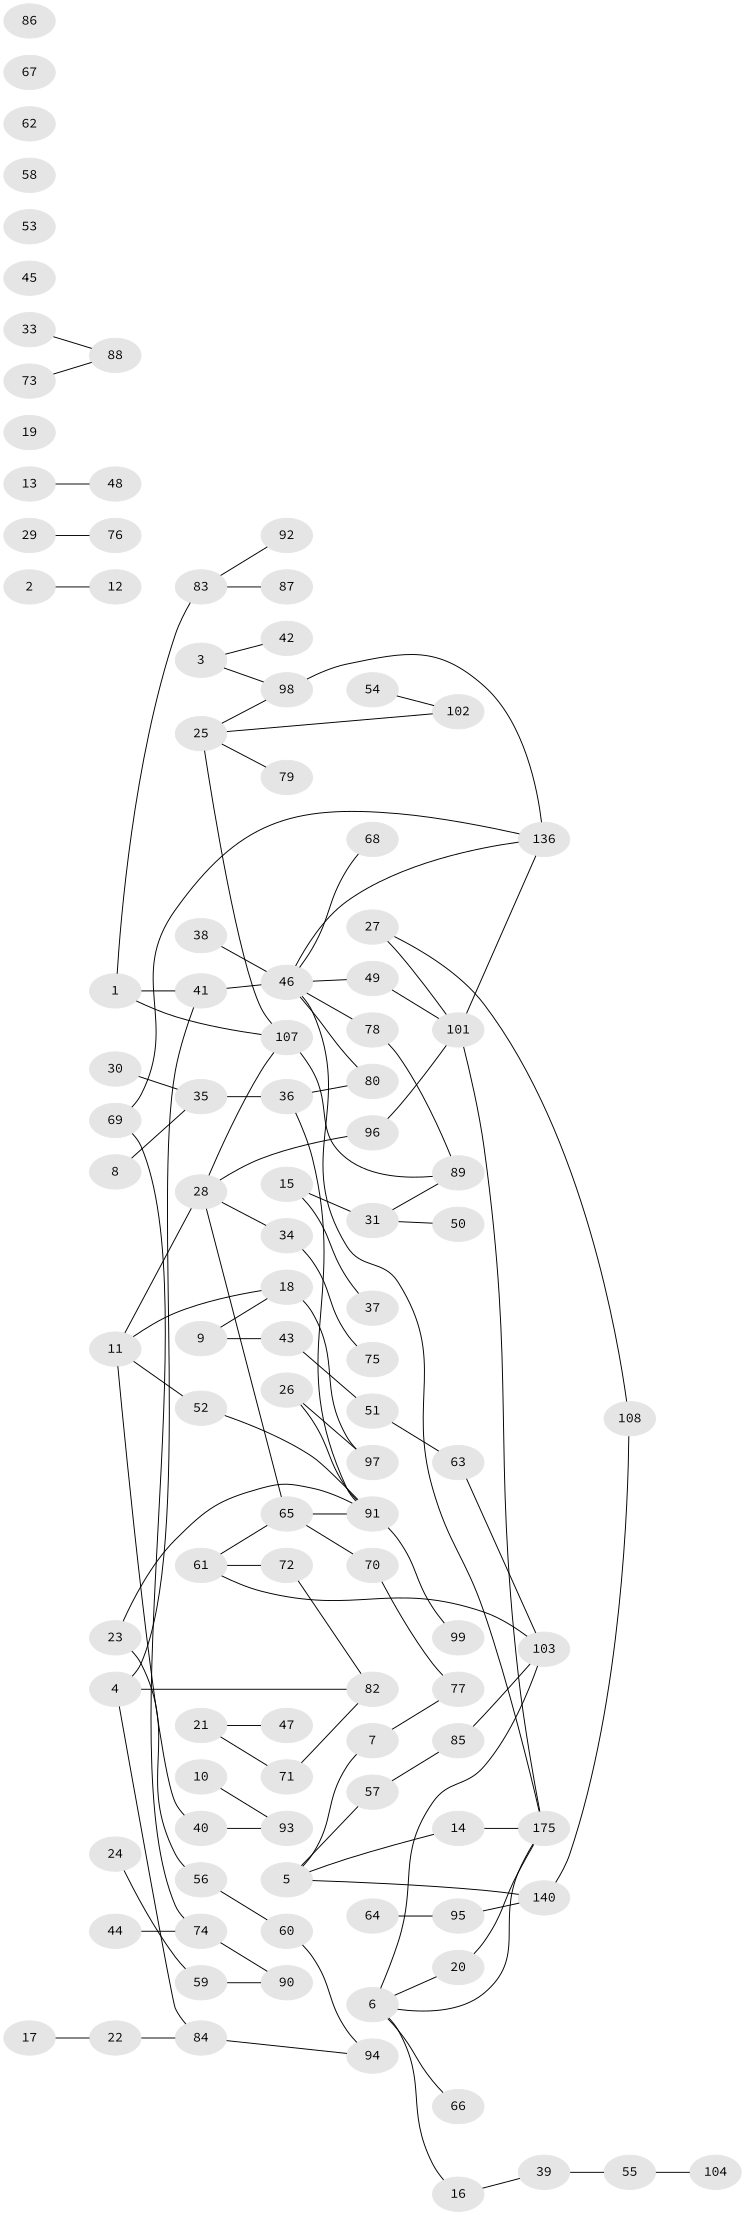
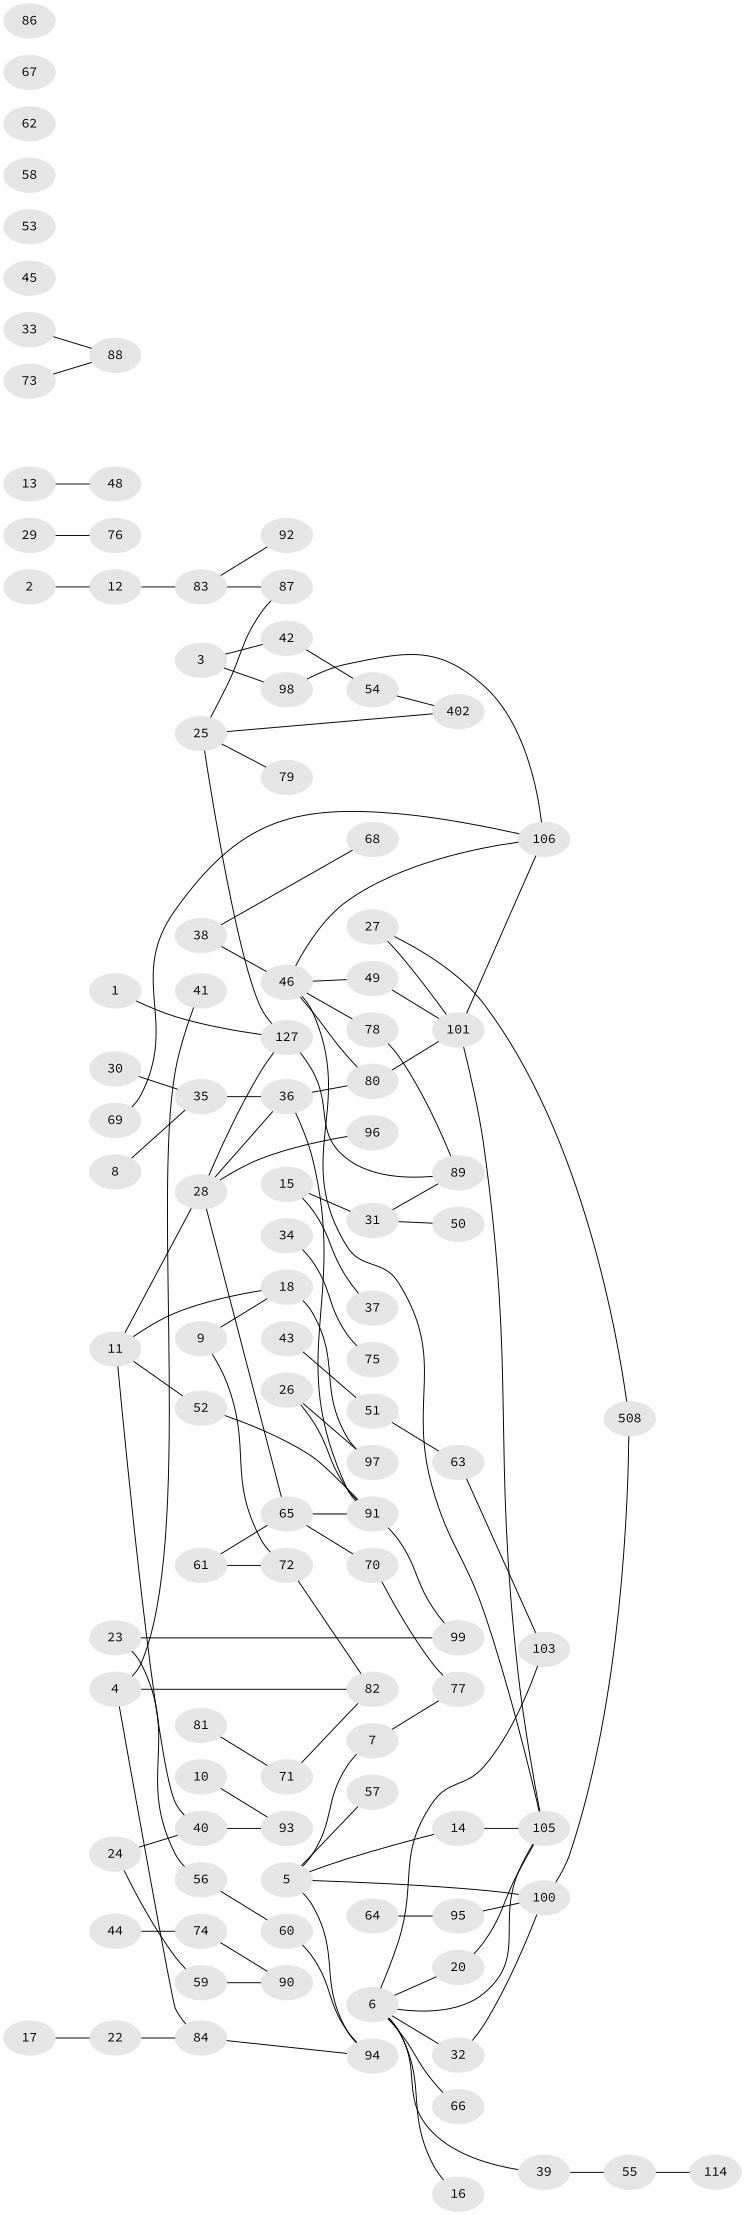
(30, 433) -> none
none -> (329, 663)
(244, 712) -> (239, 658)
(458, 712) -> (458, 712)
(139, 785) -> (158, 587)
(544, 839) -> (544, 839)
(330, 907) -> (287, 887)
(244, 987) -> none
(160, 991) -> none
(287, 1038) -> (287, 1038)
(421, 1079) -> (415, 1056)
(244, 1214) -> (244, 1144)
(247, 1339) -> (240, 1454)
(630, 1419) -> (630, 1419)
(213, 1507) -> (287, 1638)
(158, 1526) -> none
(377, 1599) -> none
(201, 1725) -> (201, 1725)
(287, 1725) -> none
(458, 1741) -> none
(544, 1828) -> (544, 1828)
none -> (158, 1841)
(544, 1898) -> (544, 1898)
none -> (330, 1968)
none -> (458, 2055)
(716, 2172) -> (716, 2172)
(501, 2183) -> (426, 2125)
